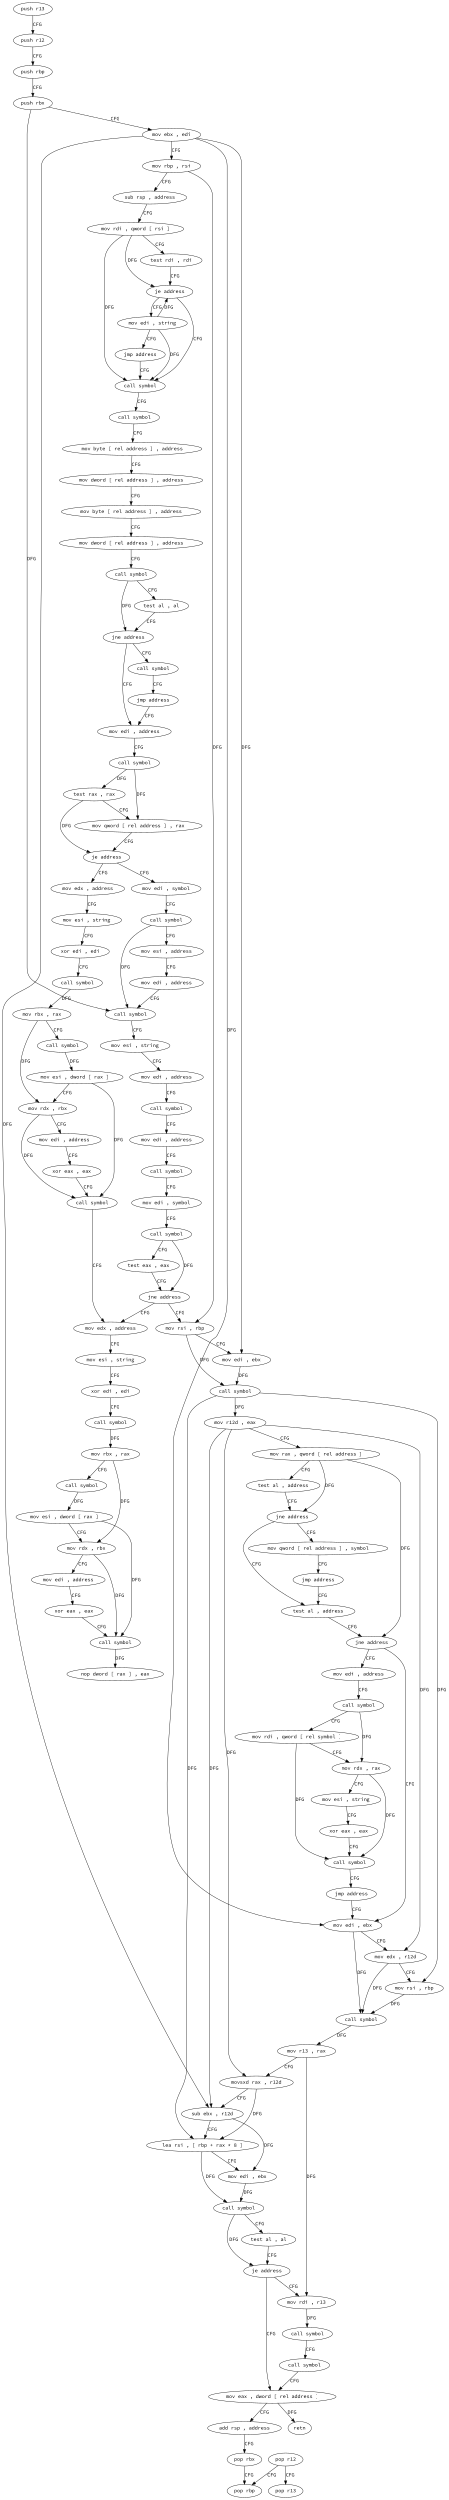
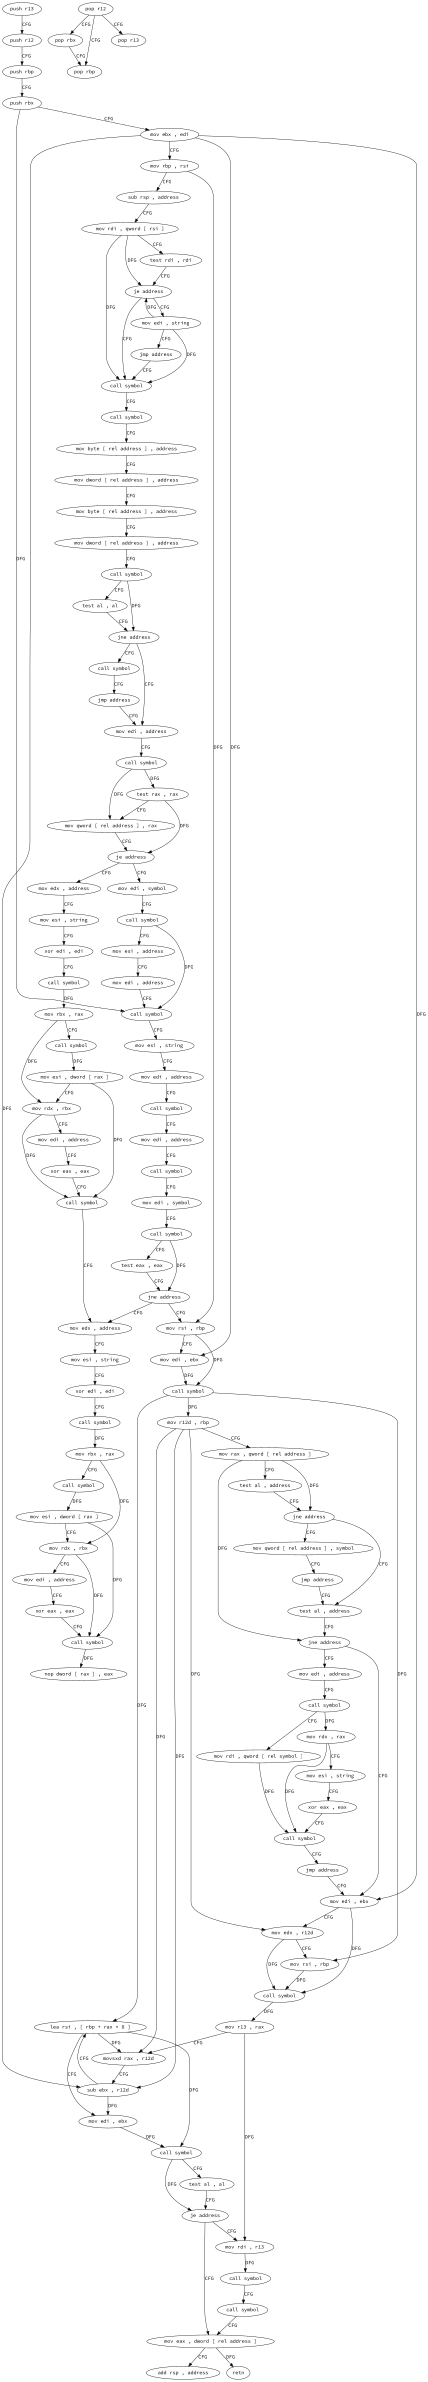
(235, 1423) -> (188, 1423)
(328, 1752) -> none
(248, 2119) -> (108, 2042)
(244, 2442) -> (81, 23)
